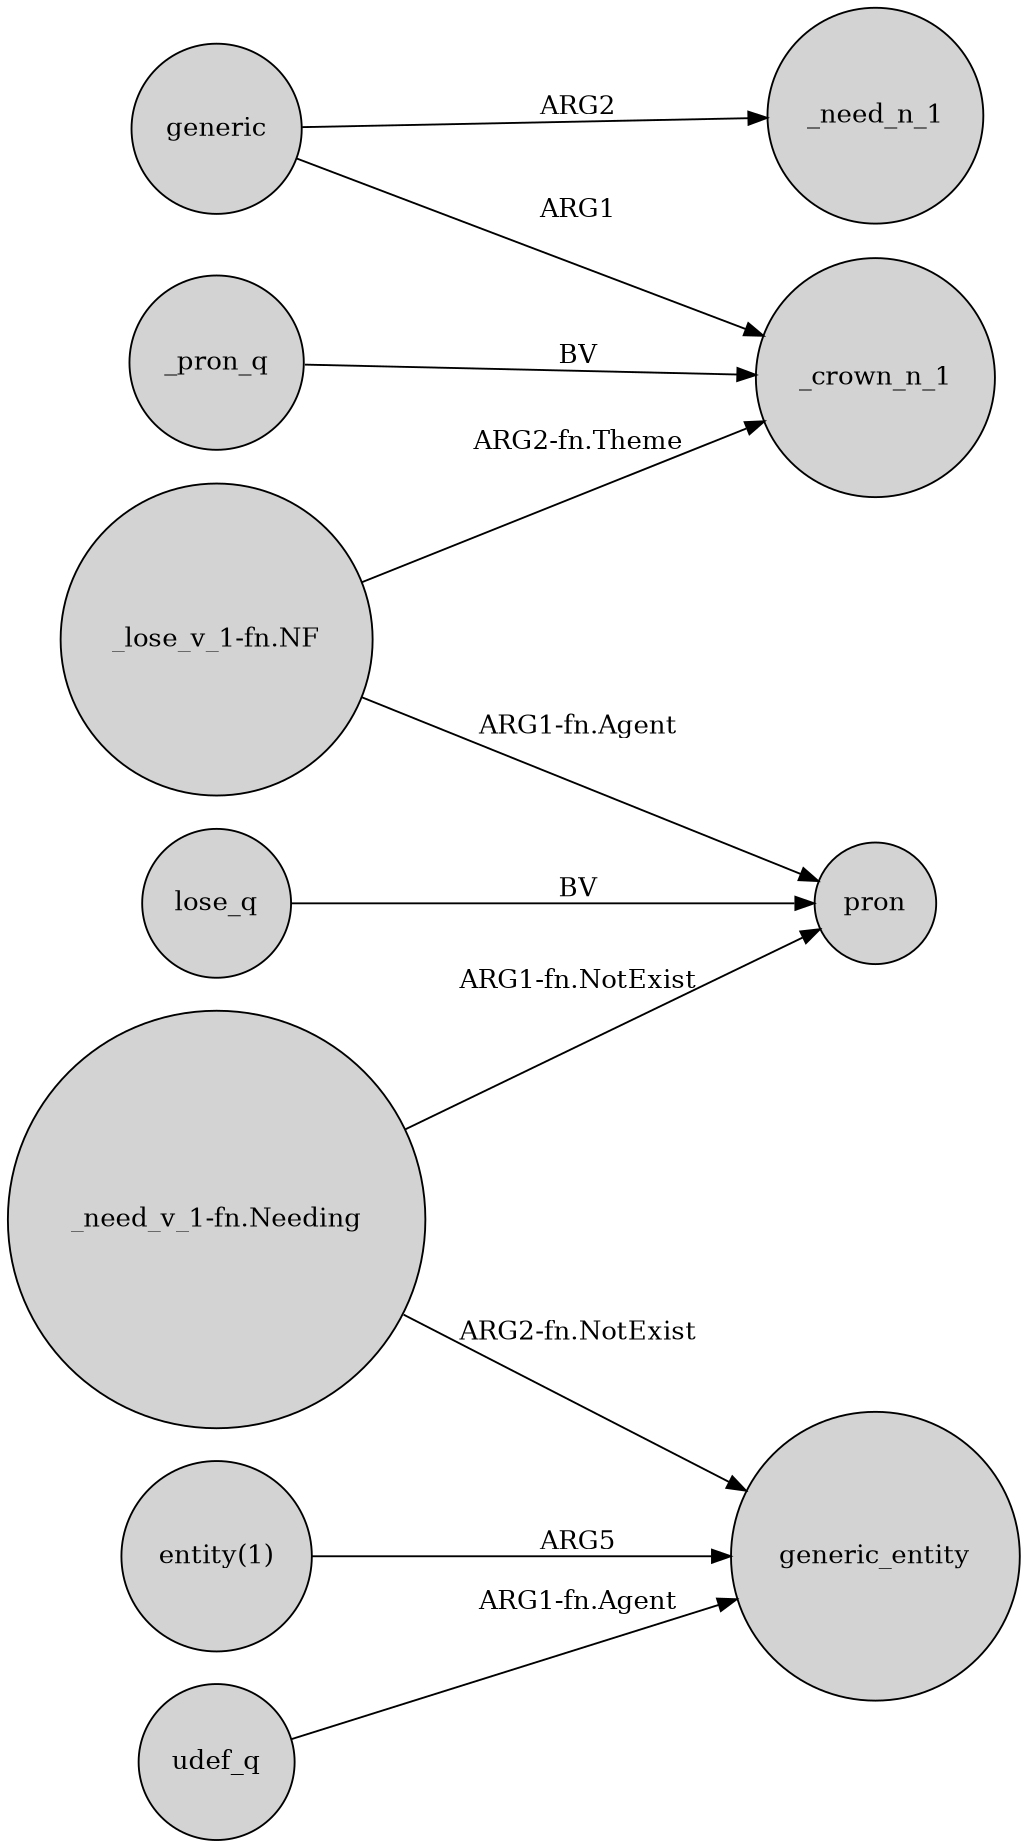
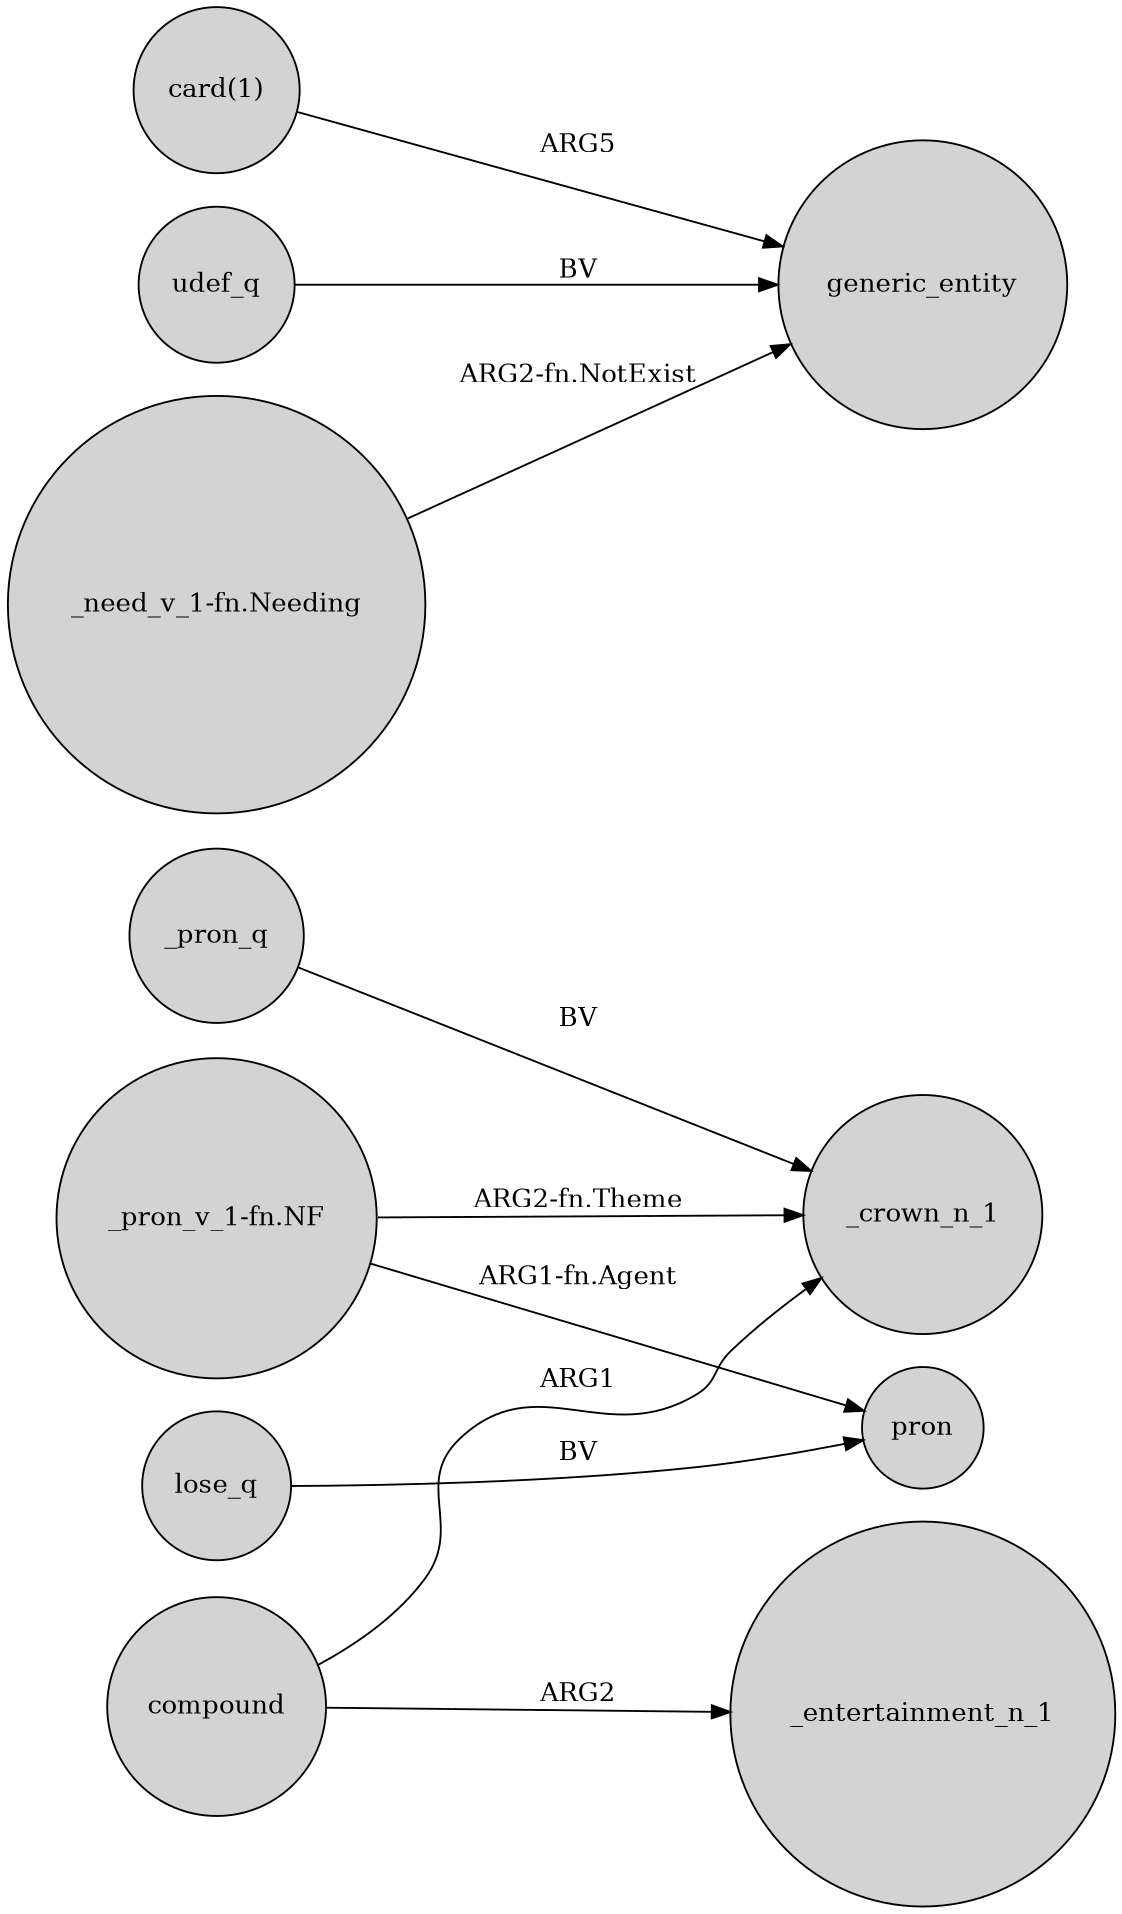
(875, 116) -> (923, 1714)
(217, 129) -> (217, 1707)
(217, 640) -> (217, 1218)
(604, 1033) -> none
(217, 1556) -> (217, 90)
(578, 1602) -> (578, 271)
